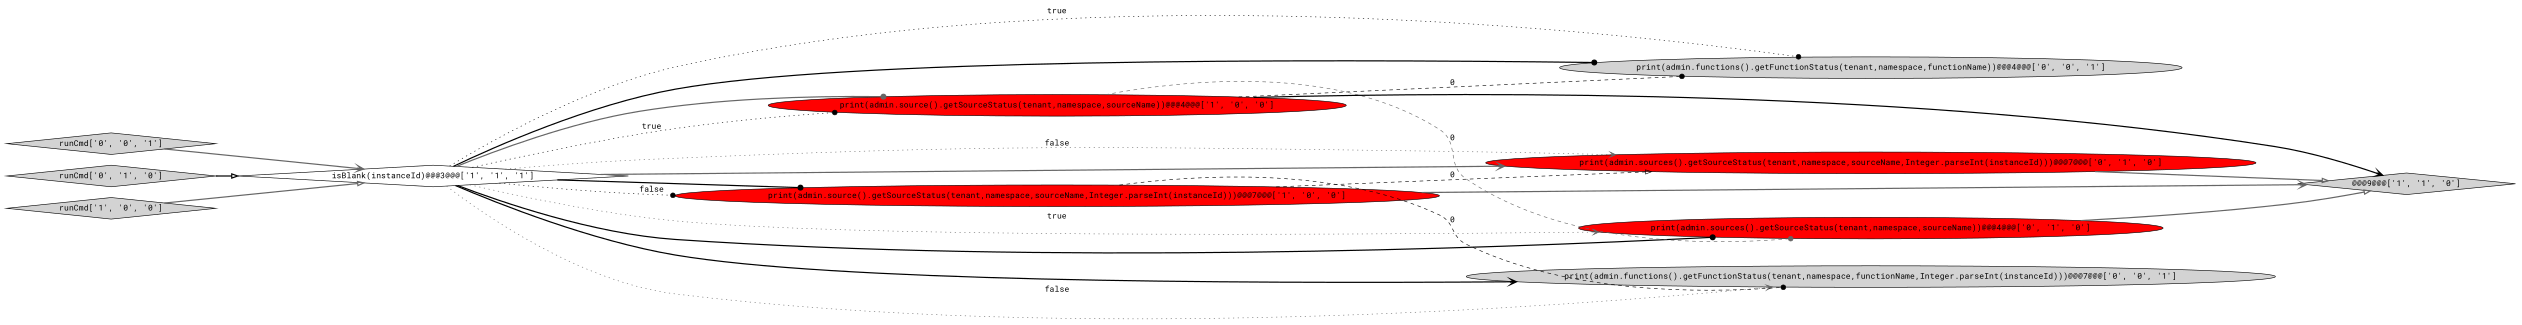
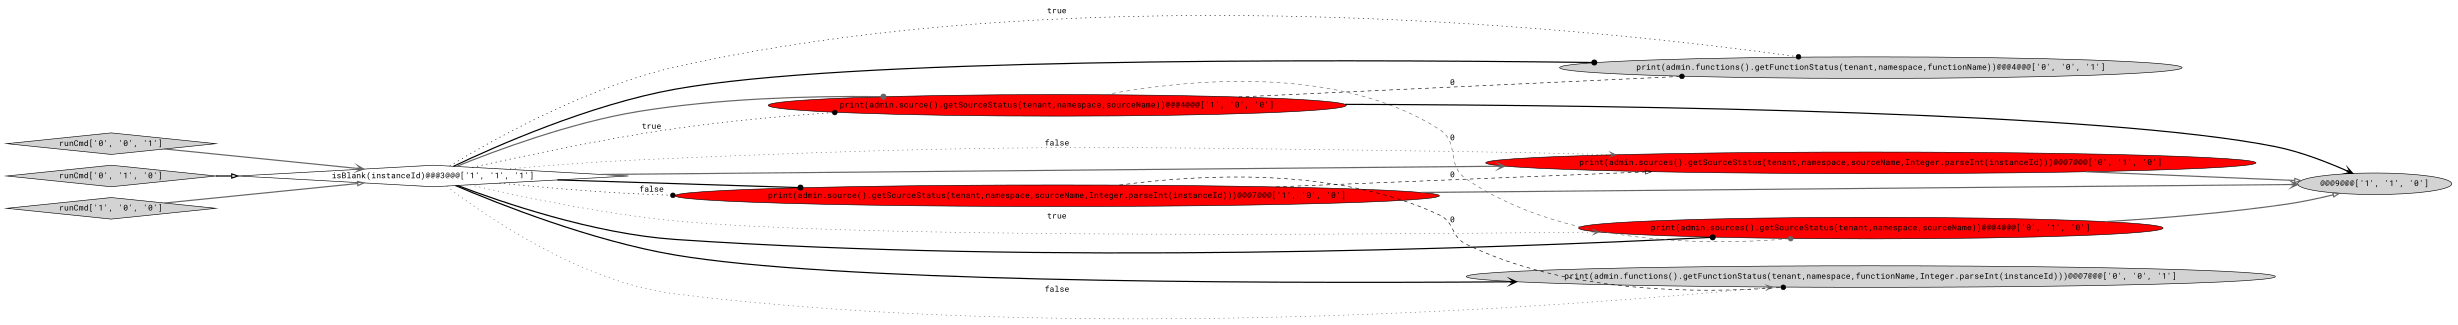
(2407, 184) -> (2375, 184)
